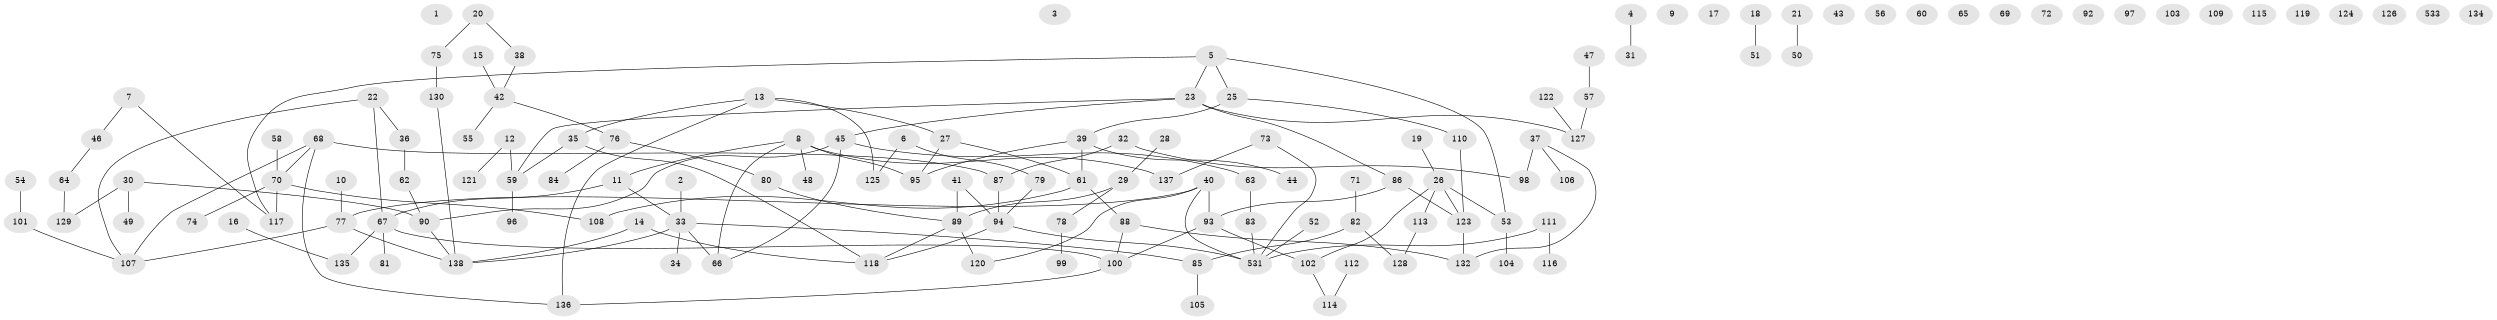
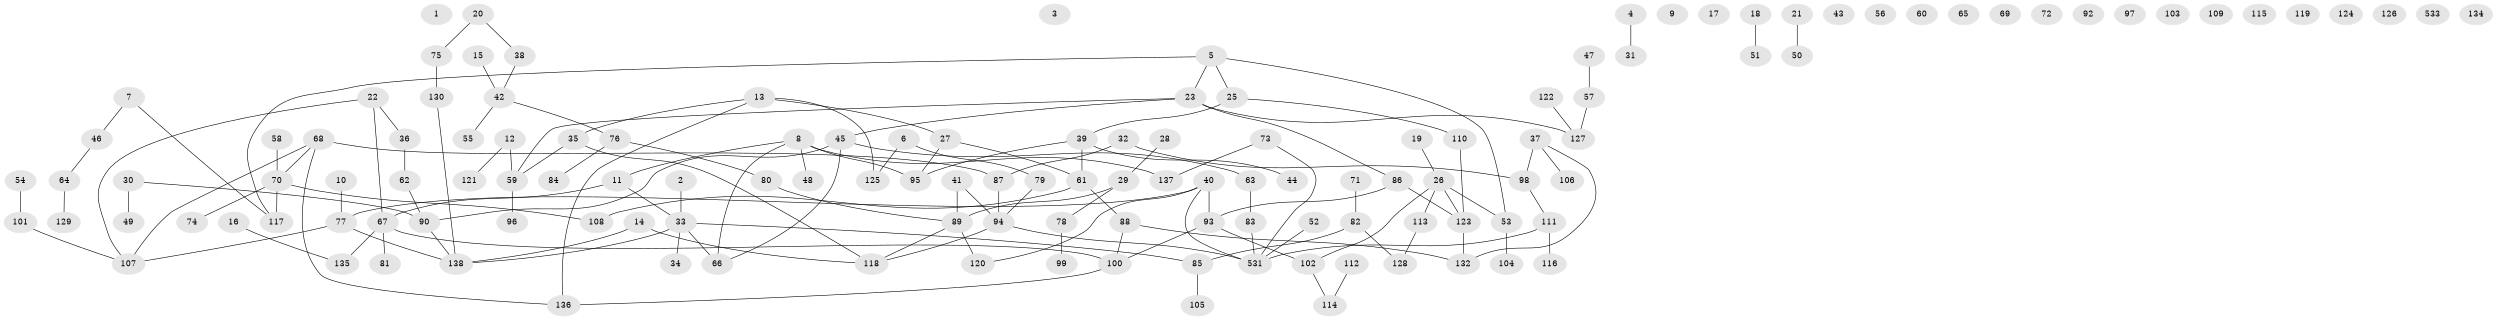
none -> (1537, 202)
(94, 203) -> none
